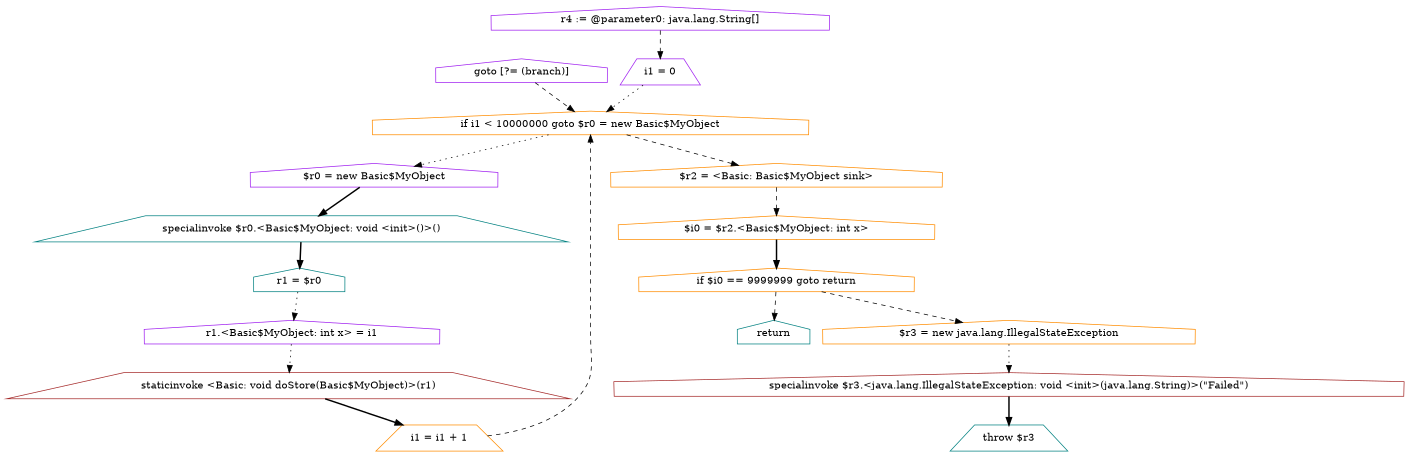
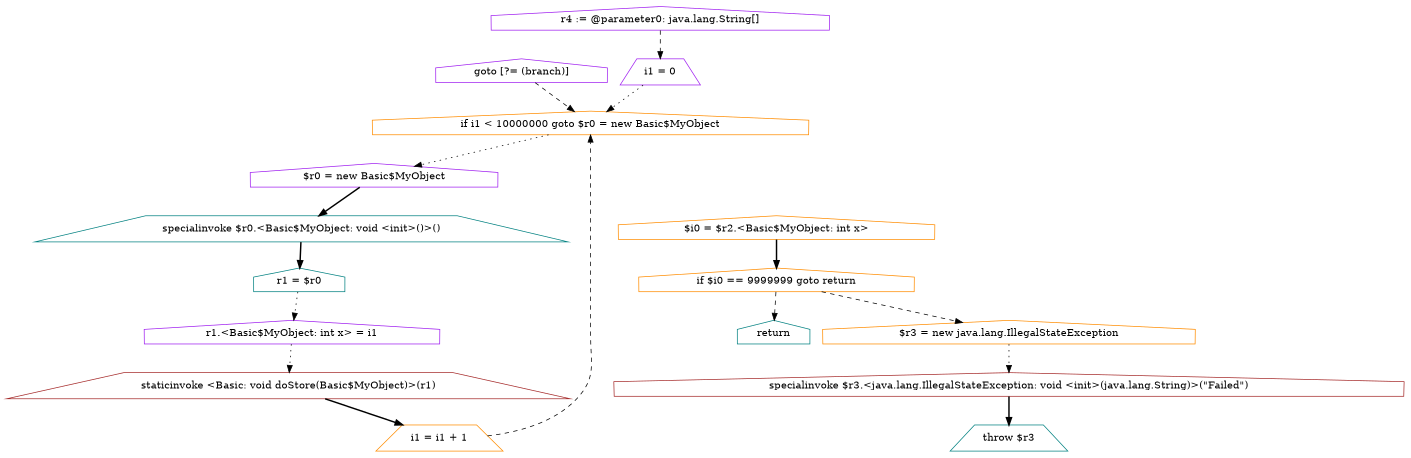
(777, 177) -> none
